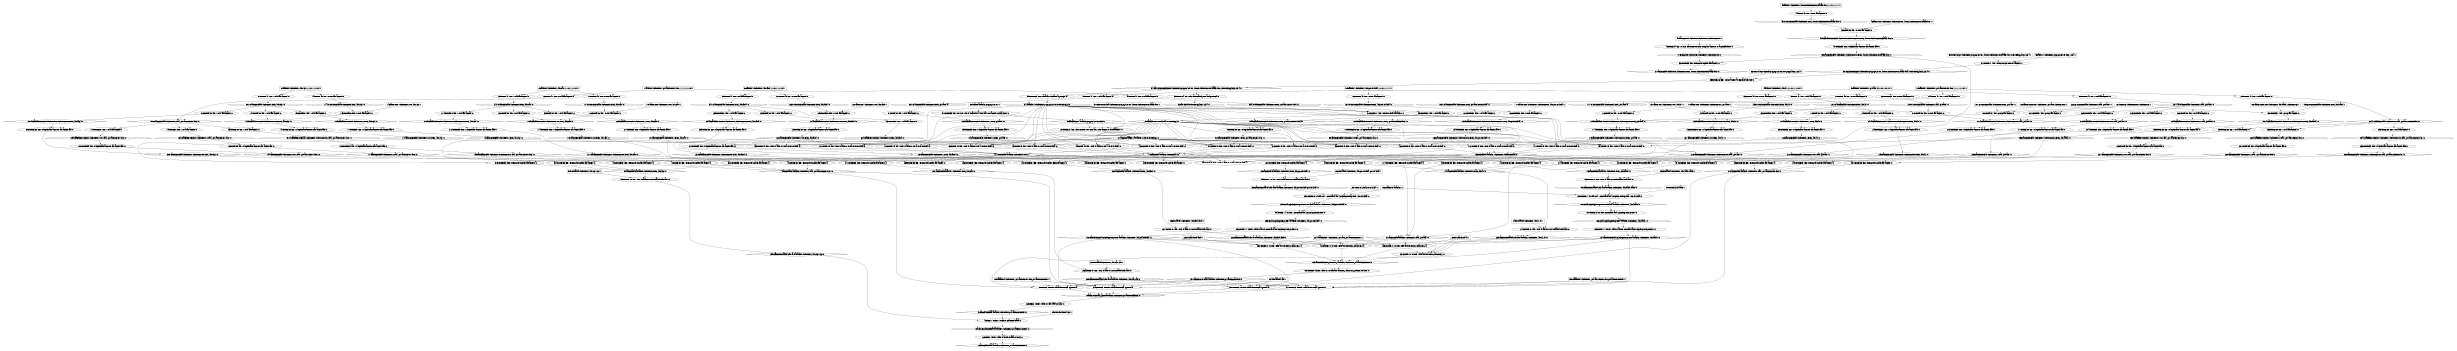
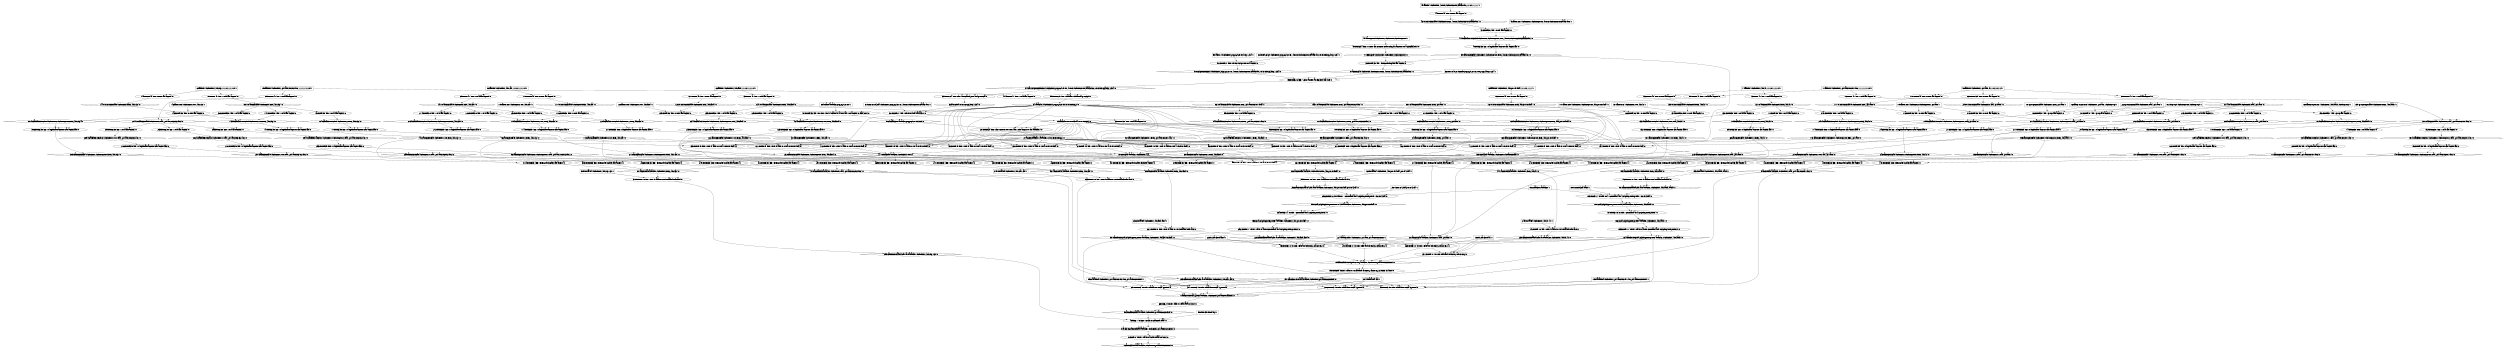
(1098, 97) -> none
